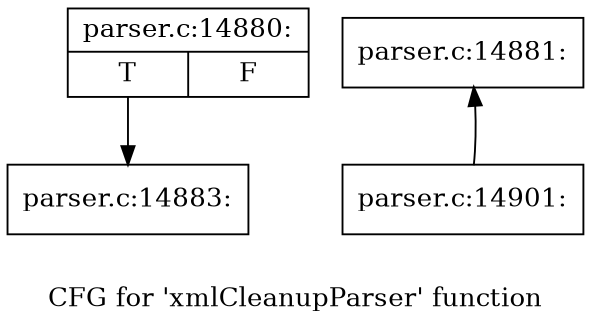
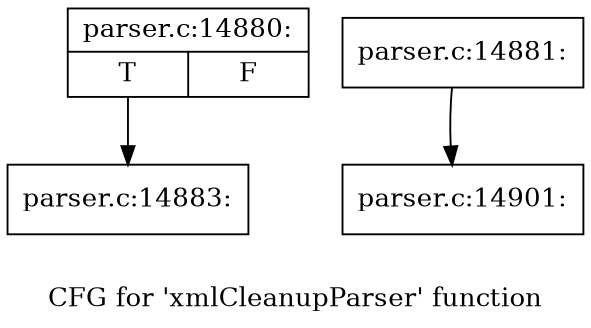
(476, 136) -> (450, 117)
